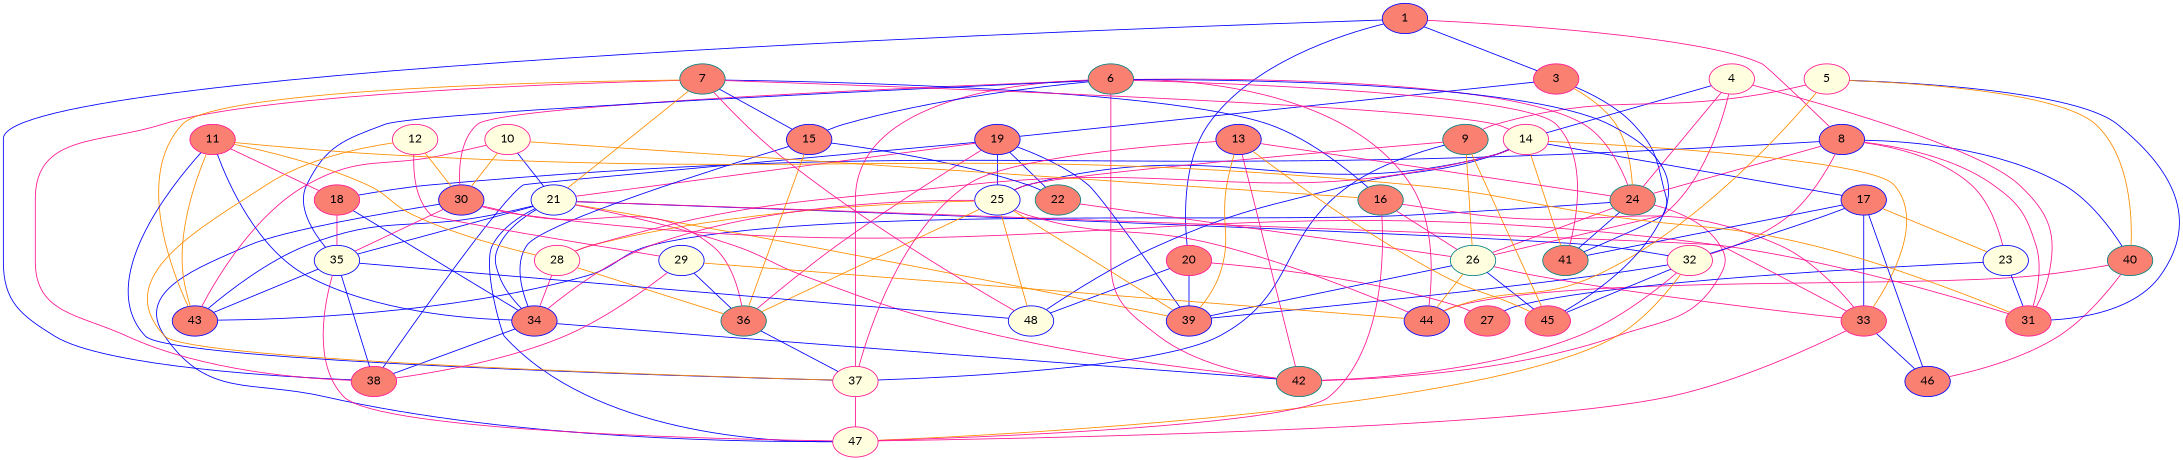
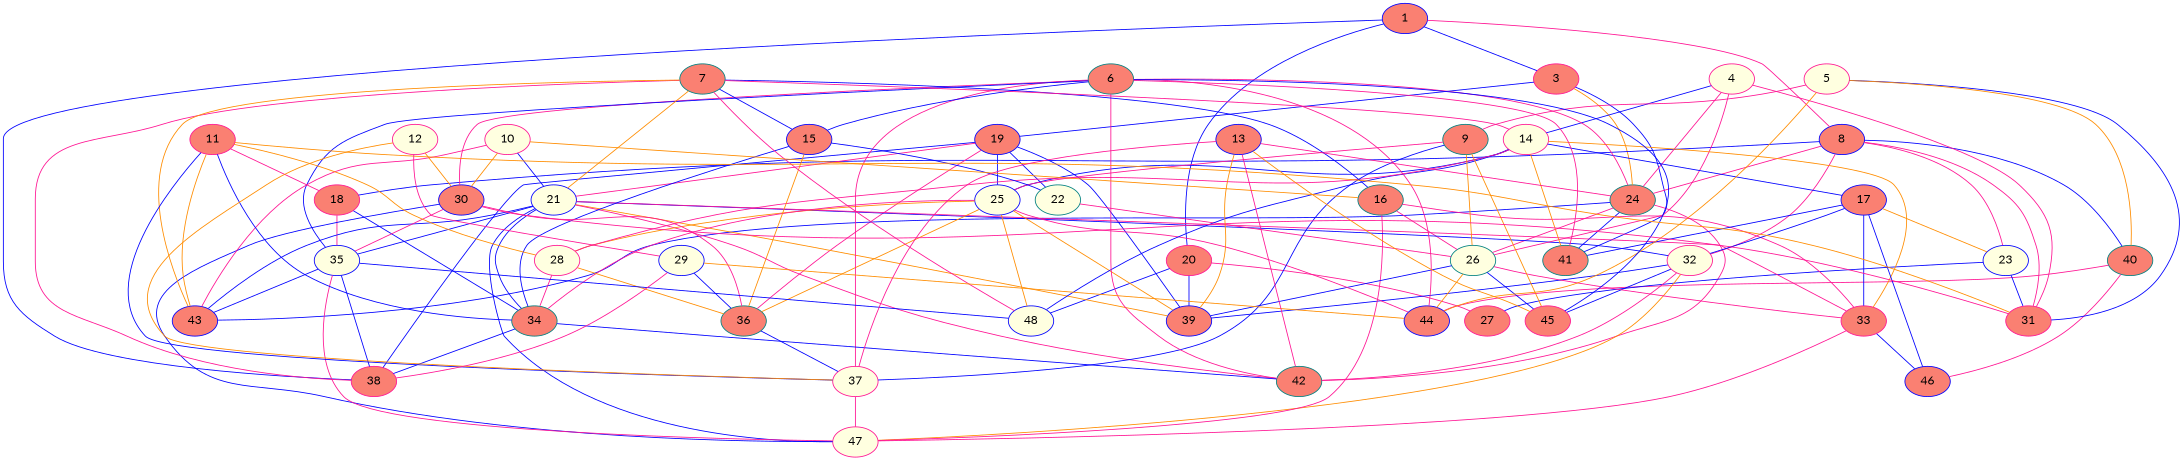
(1058, 200) -> (1058, 200)
(534, 321) -> (534, 321)
